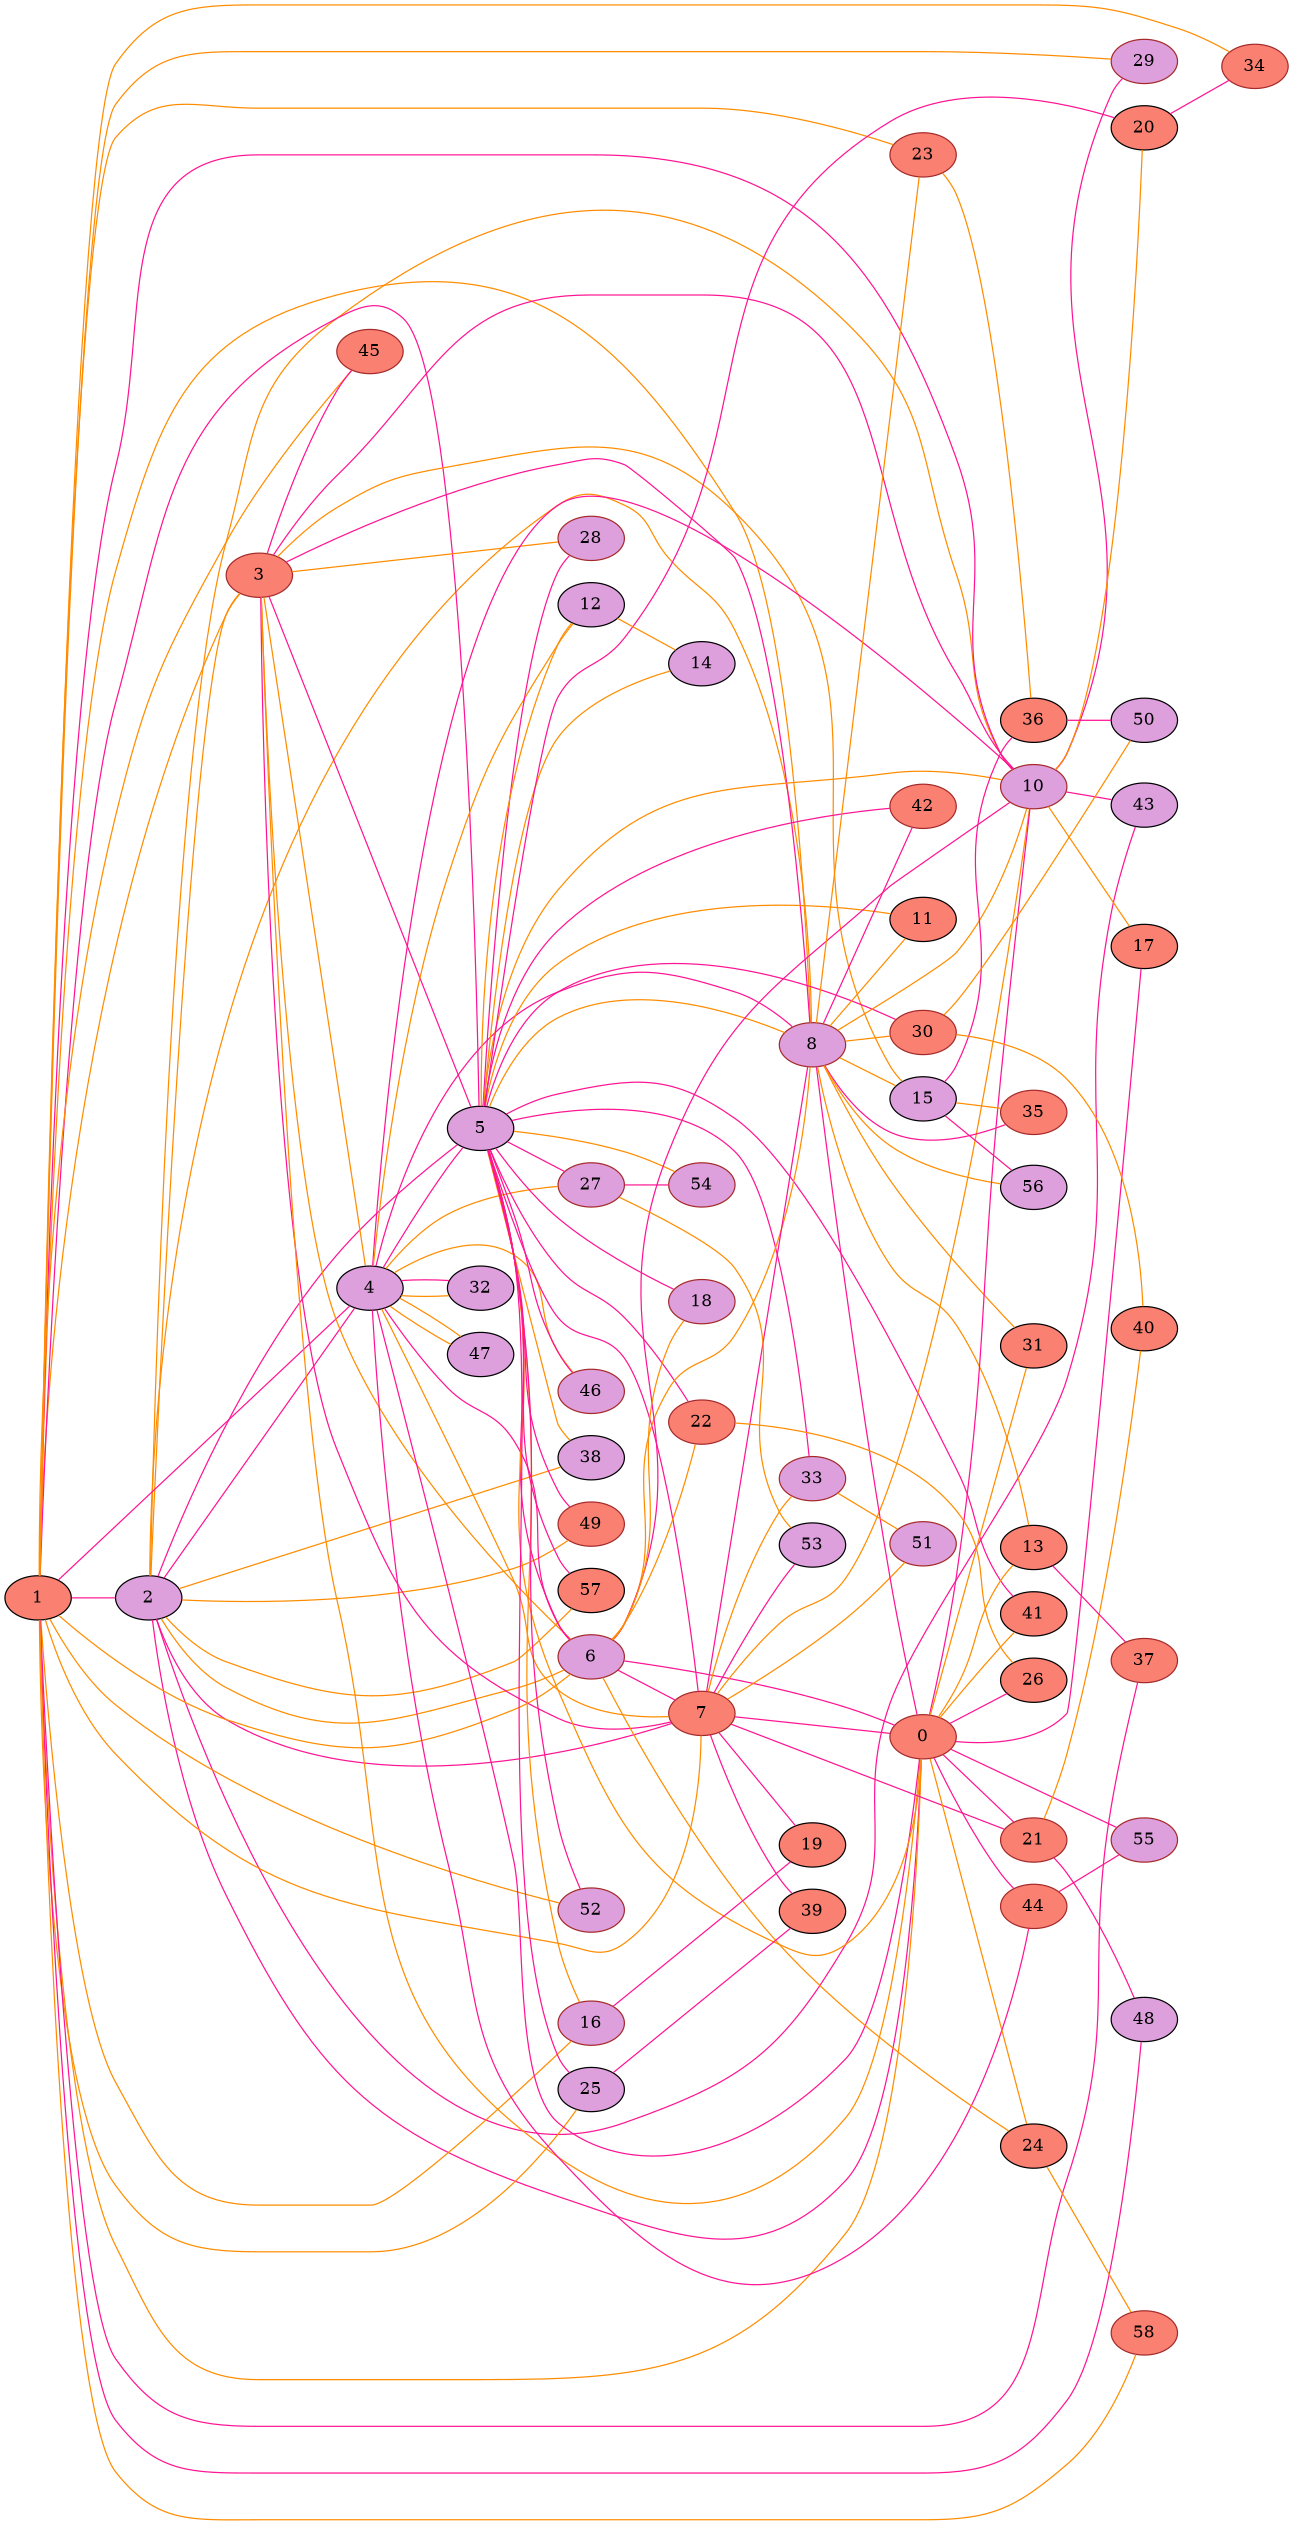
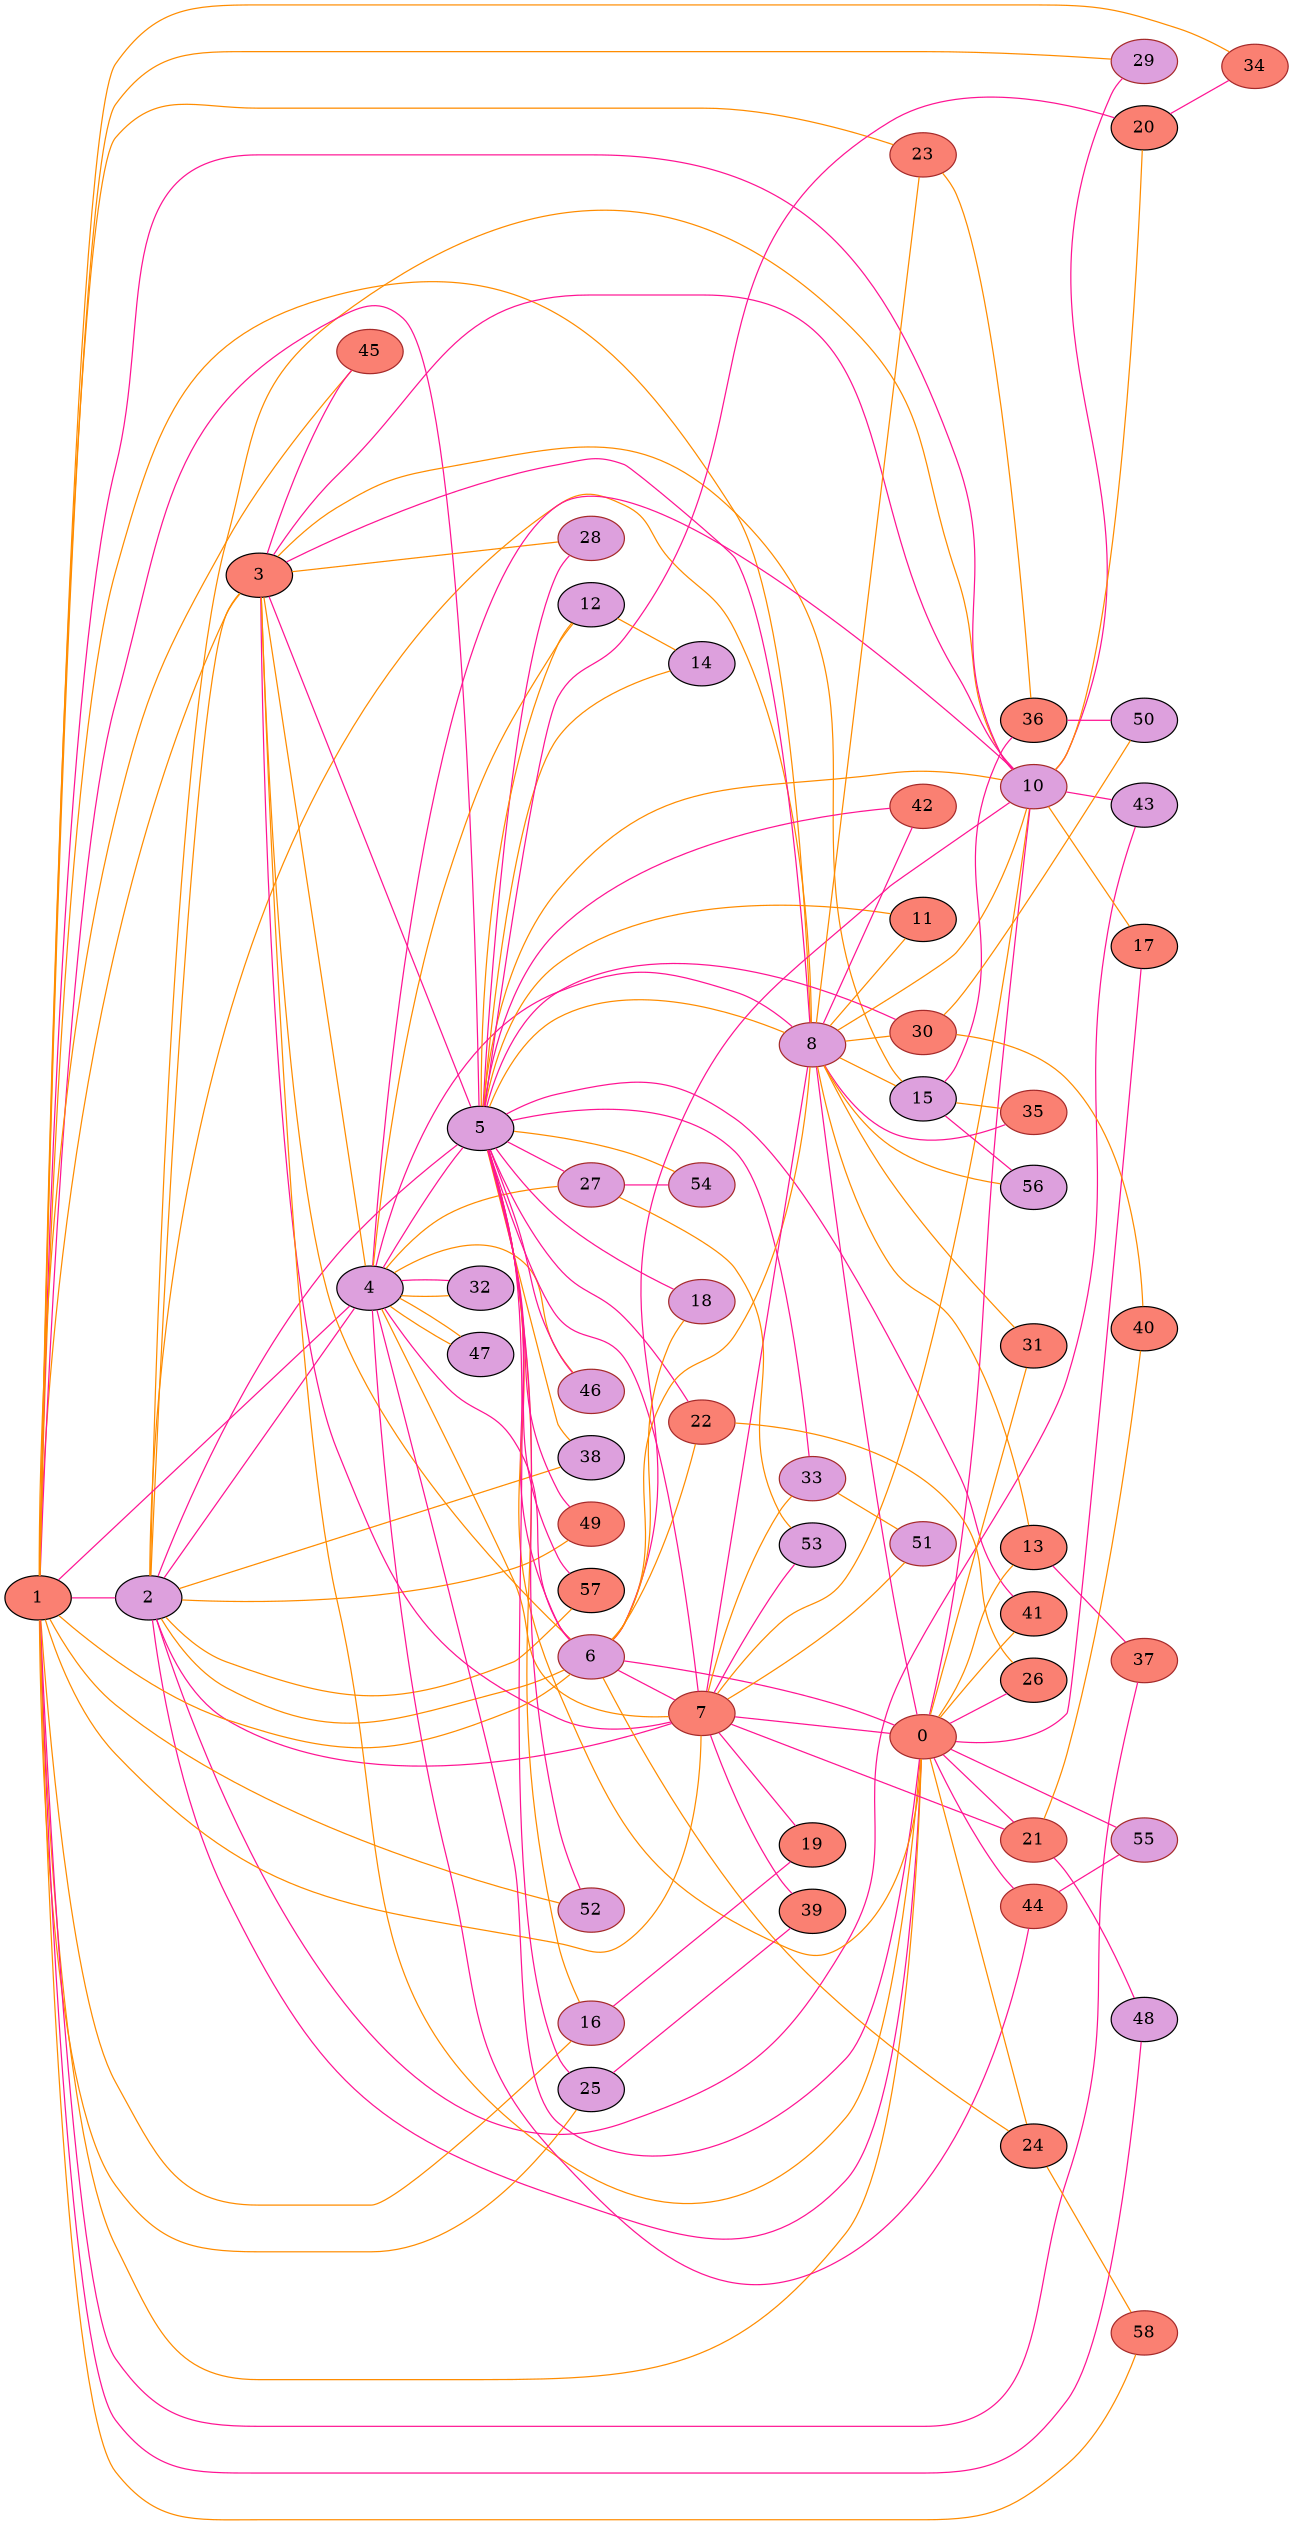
(259, 575) -> (259, 575)
